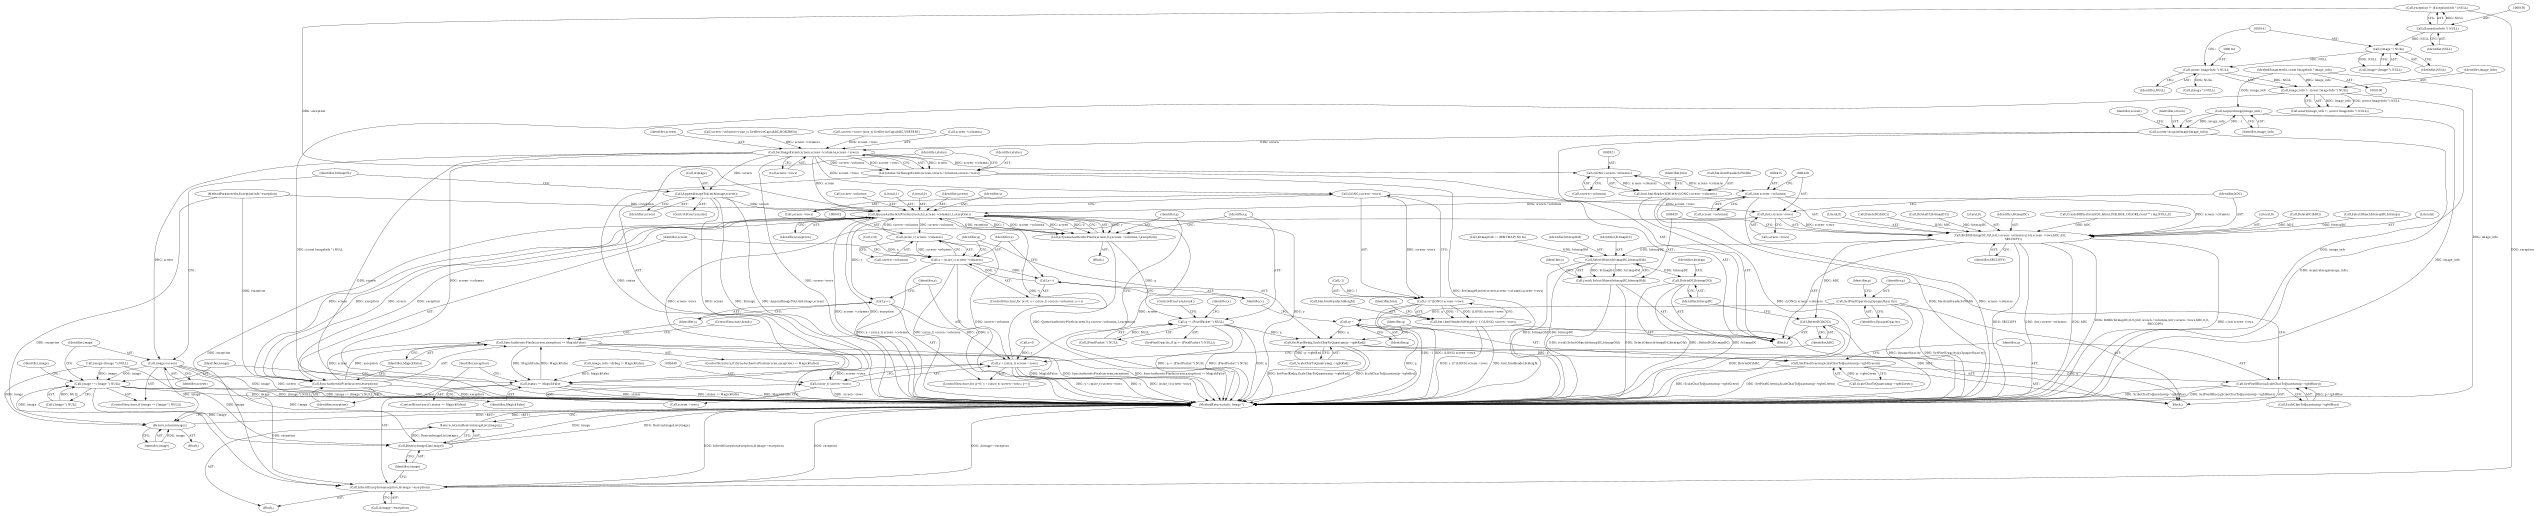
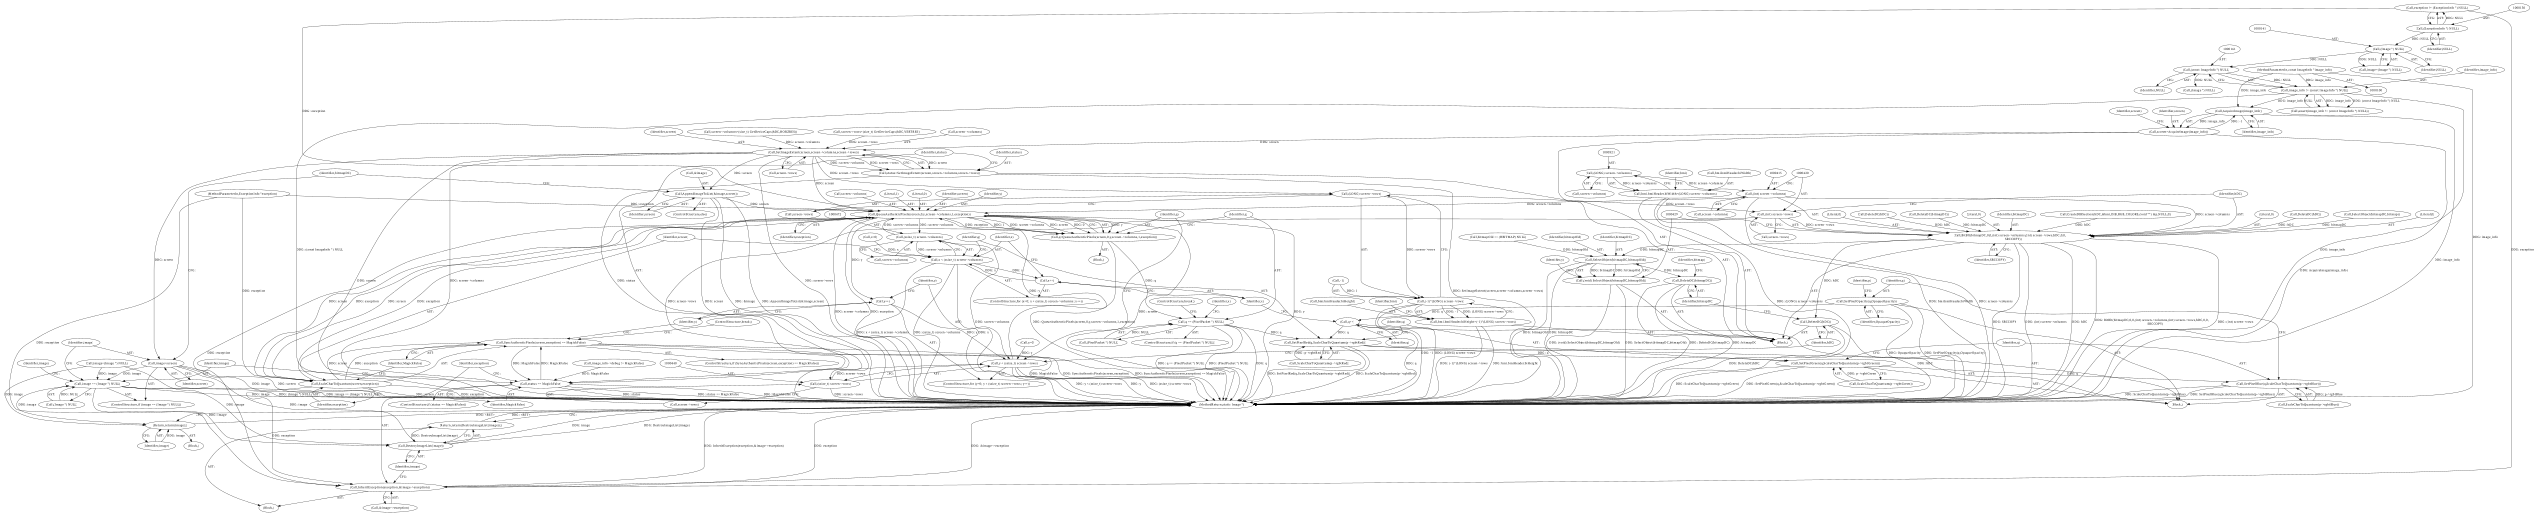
(2218, 37) -> (2247, 85)
none -> (2275, 100)
(2309, 101) -> (2309, 101)
(1219, 172) -> none
(1180, 343) -> (1180, 343)
(345, 384) -> (345, 384)
(189, 397) -> none
